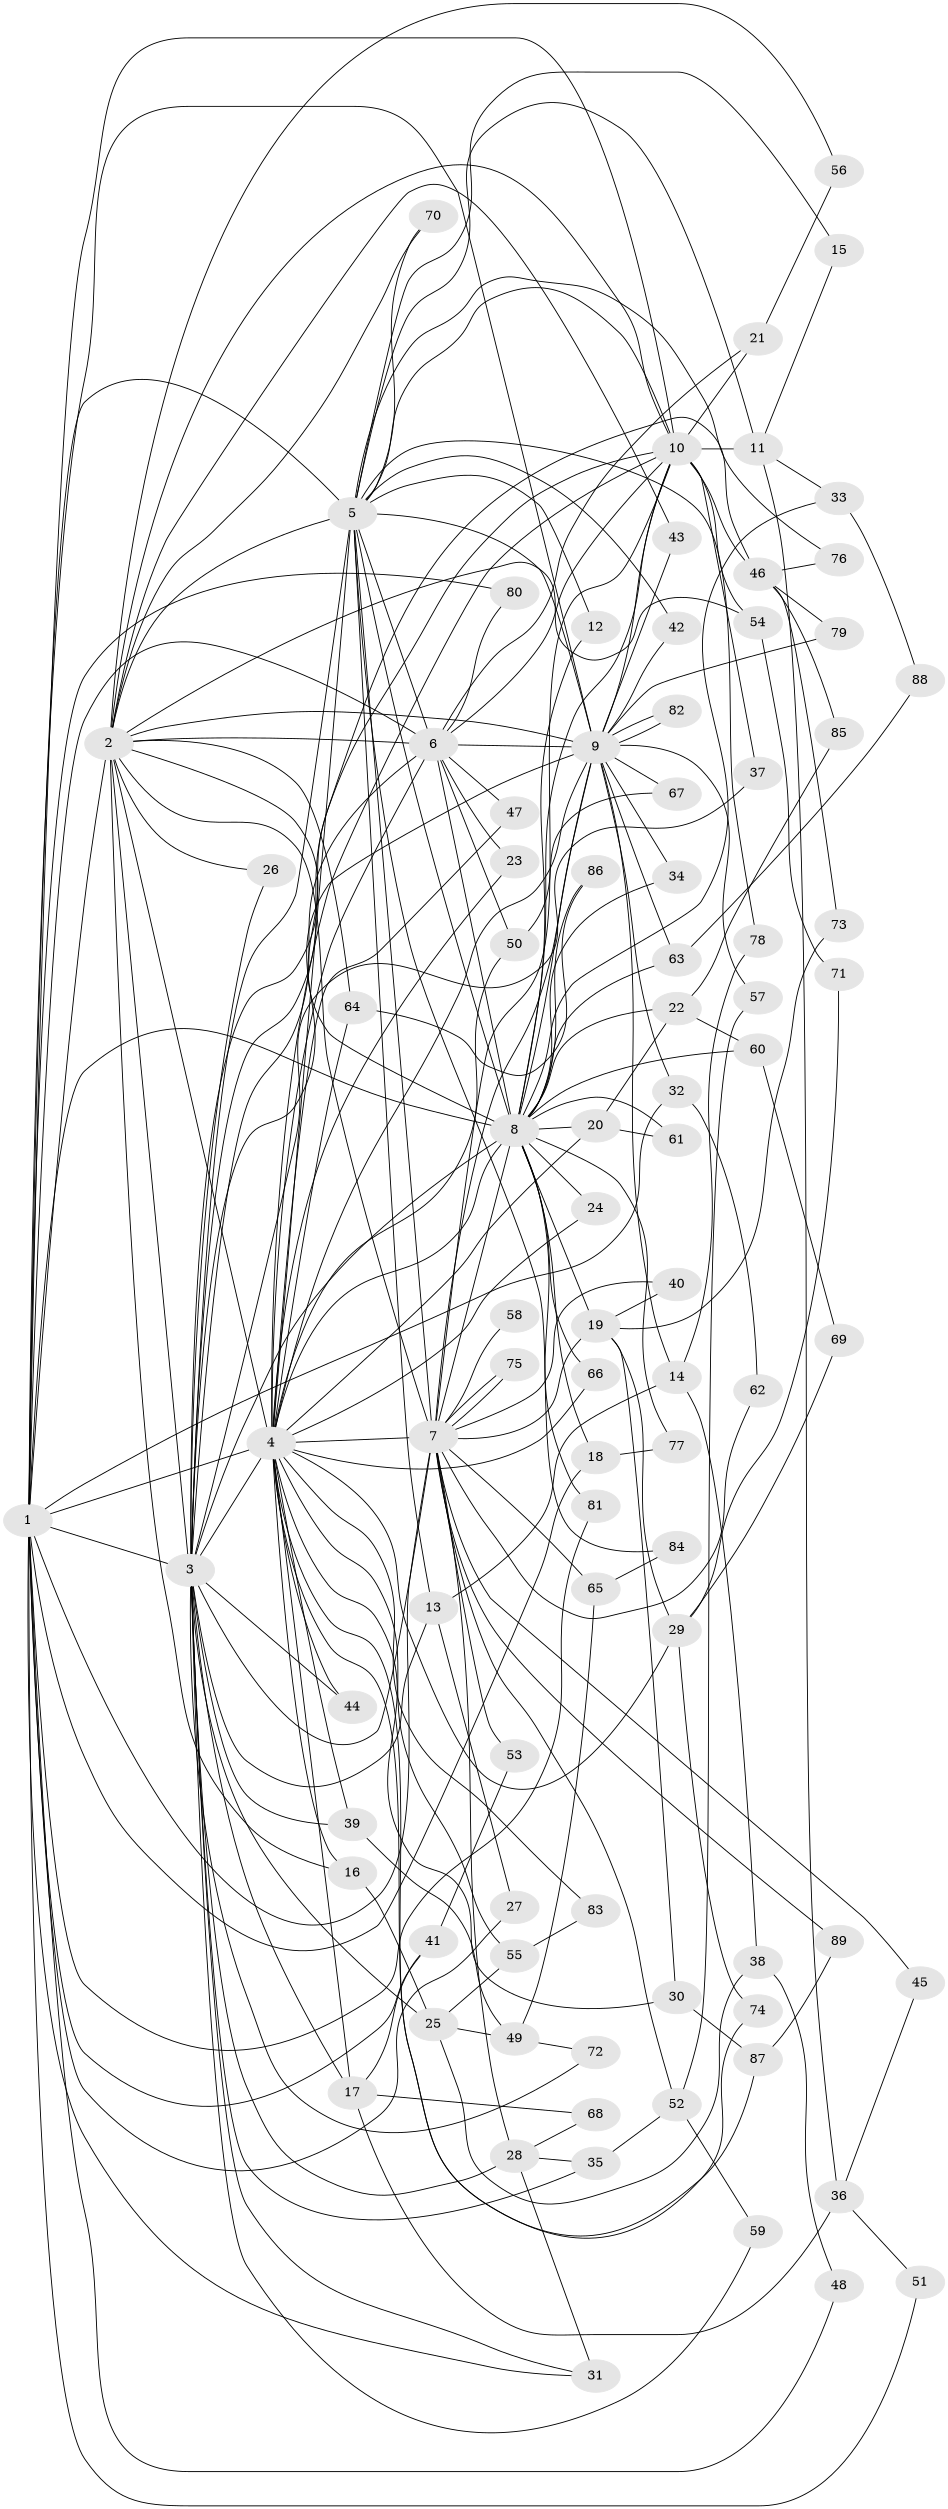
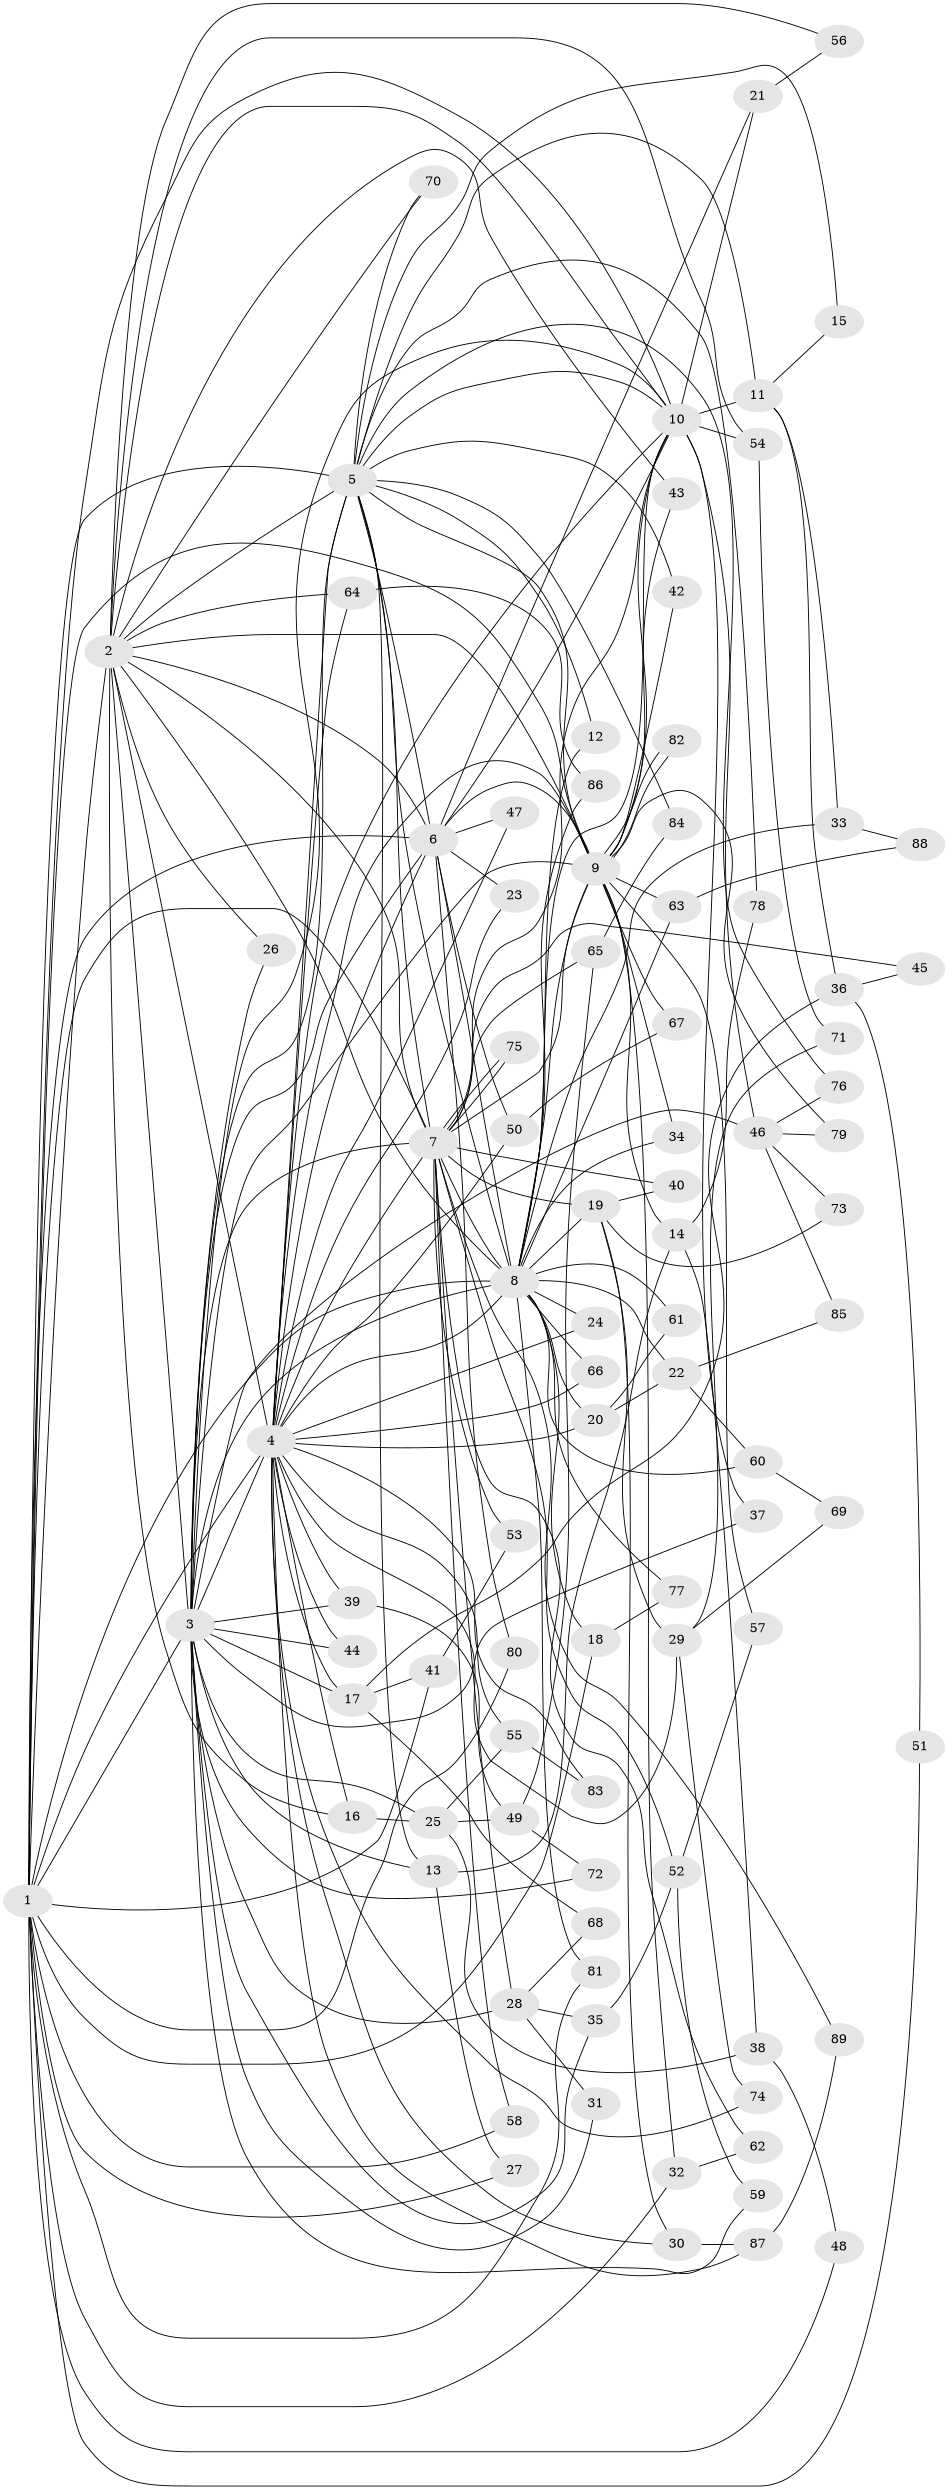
(78, 2120) -> (185, 2166)
